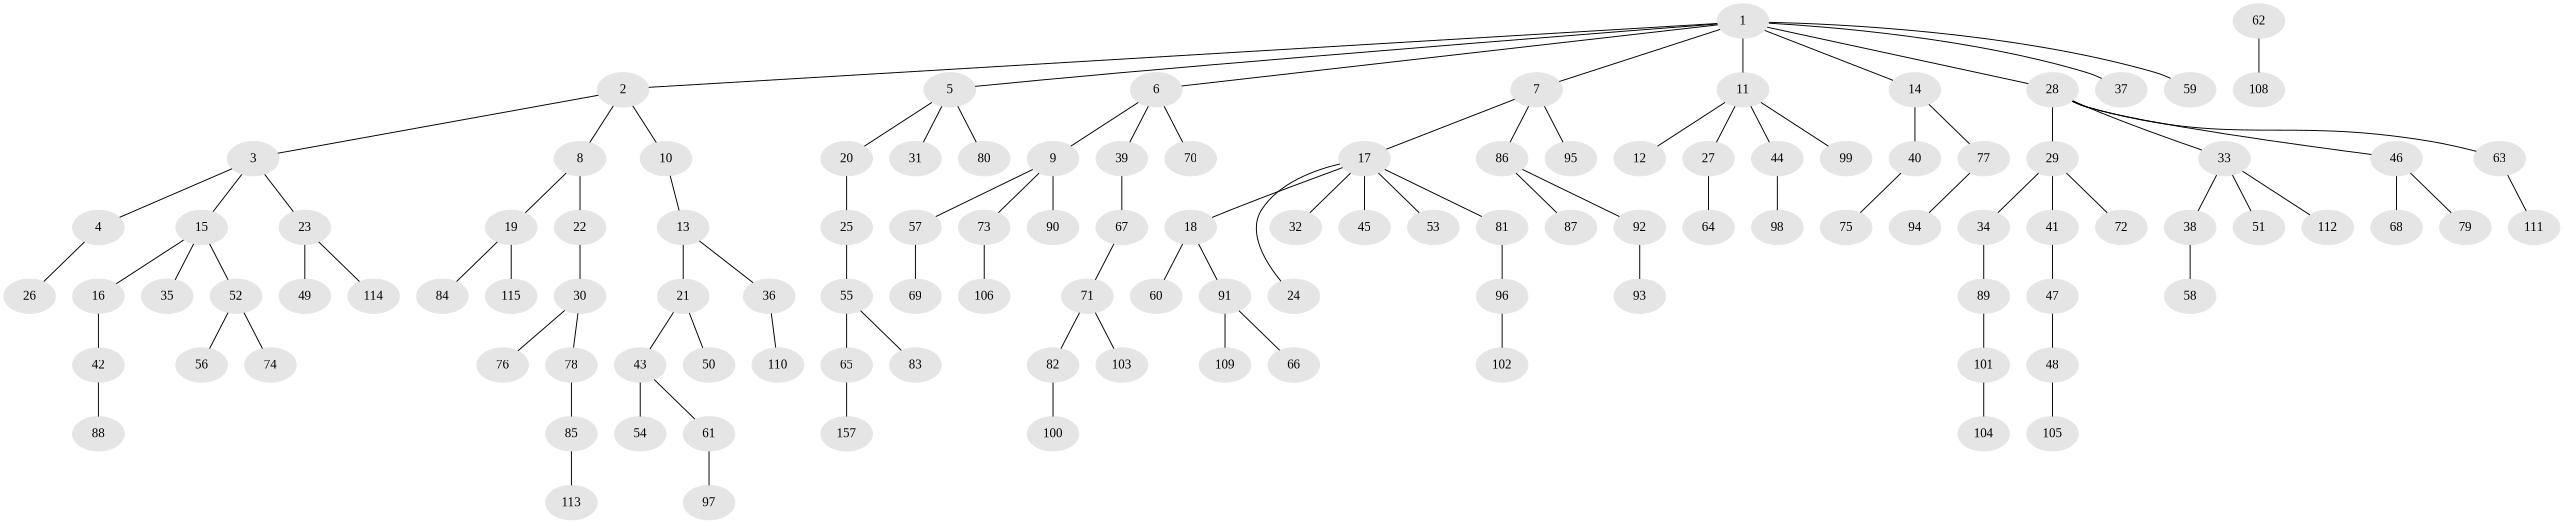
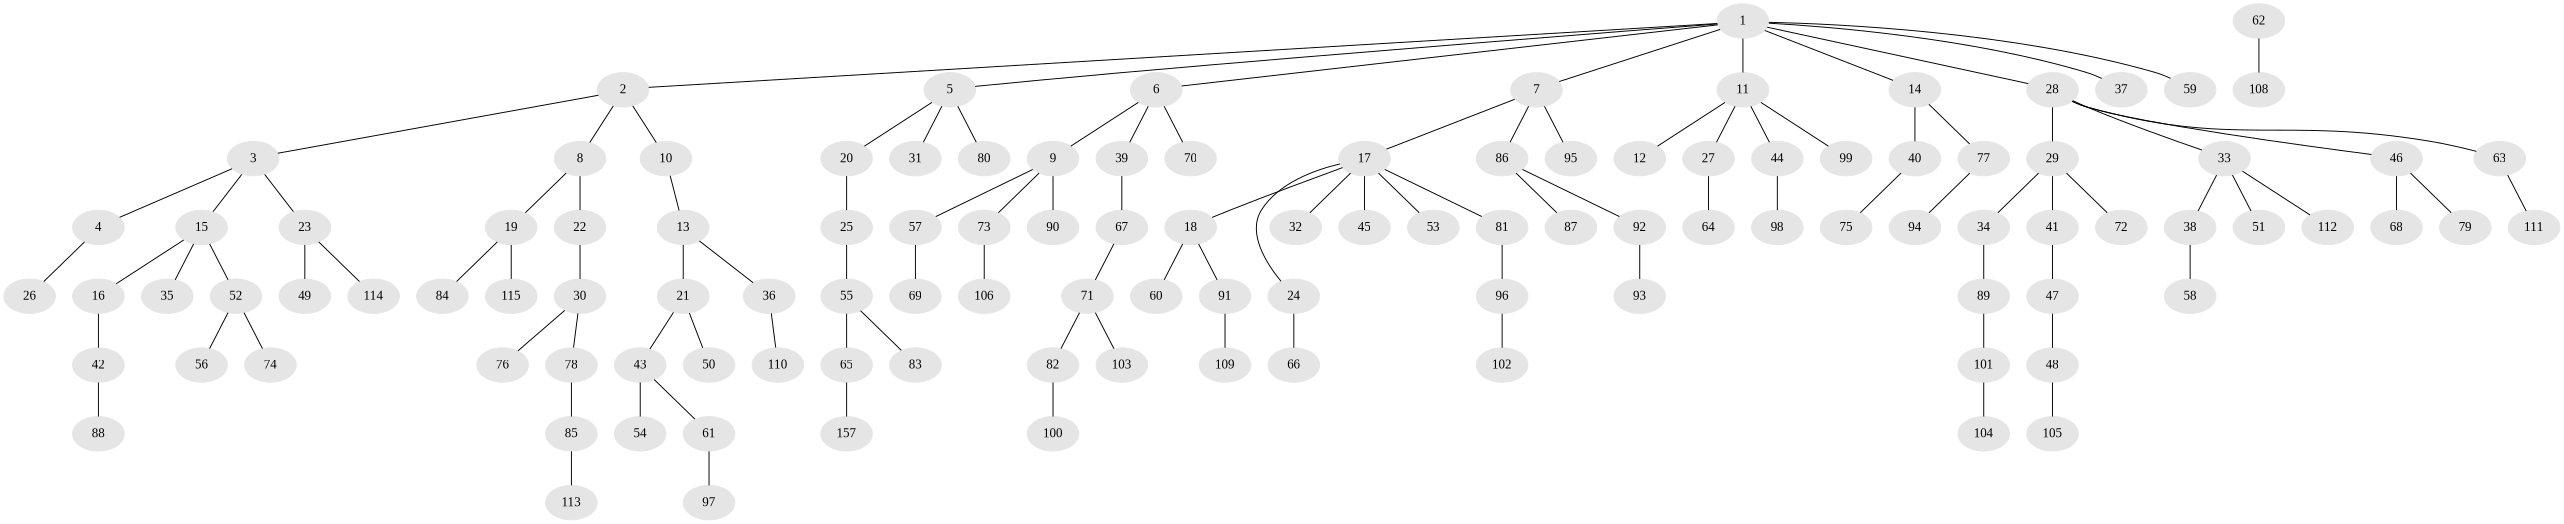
(1259, 331) -> (1294, 331)
